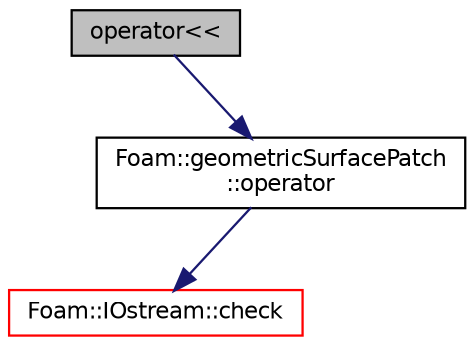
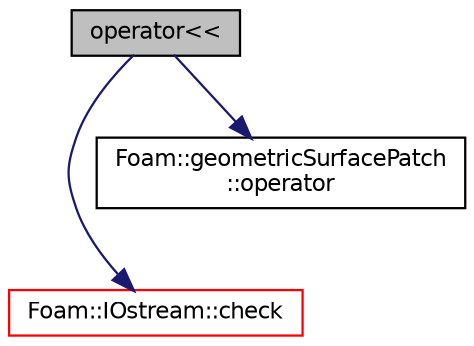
(220, 241) -> (70, 161)
